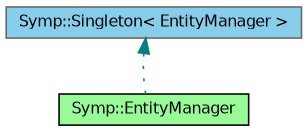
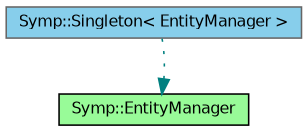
(144, 74) -> (164, 58)
